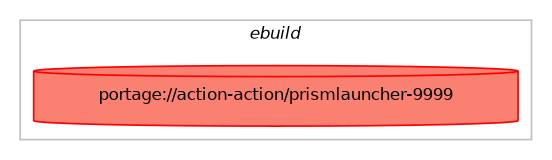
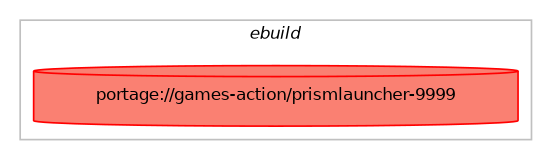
(276, 96) -> (276, 96)
